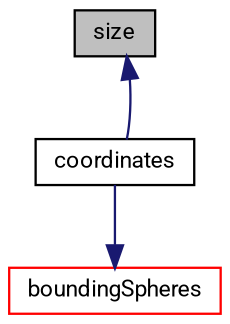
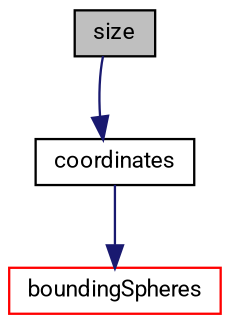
(130, 109) -> (100, 86)
